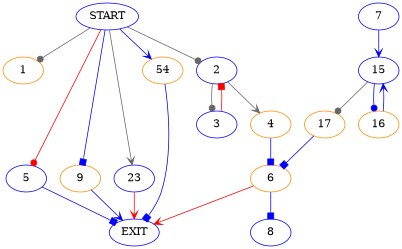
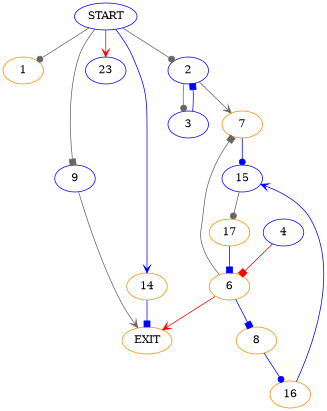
(379, 16) -> (242, 124)
(379, 40) -> (242, 149)
(163, 70) -> (147, 286)
(94, 94) -> (72, 91)
(120, 94) -> (106, 40)
(374, 94) -> (272, 365)
(241, 95) -> (212, 95)
(222, 101) -> (193, 101)
(271, 124) -> (284, 232)
(271, 148) -> (259, 257)
(26, 178) -> none
(80, 178) -> (75, 178)
(104, 202) -> (102, 259)
(134, 202) -> none
none -> (204, 209)
(134, 232) -> (147, 340)
(271, 232) -> (256, 340)
